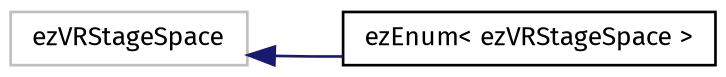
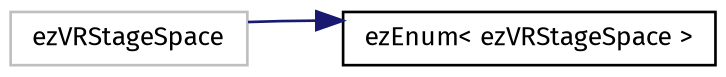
(309, 56) -> (282, 21)
